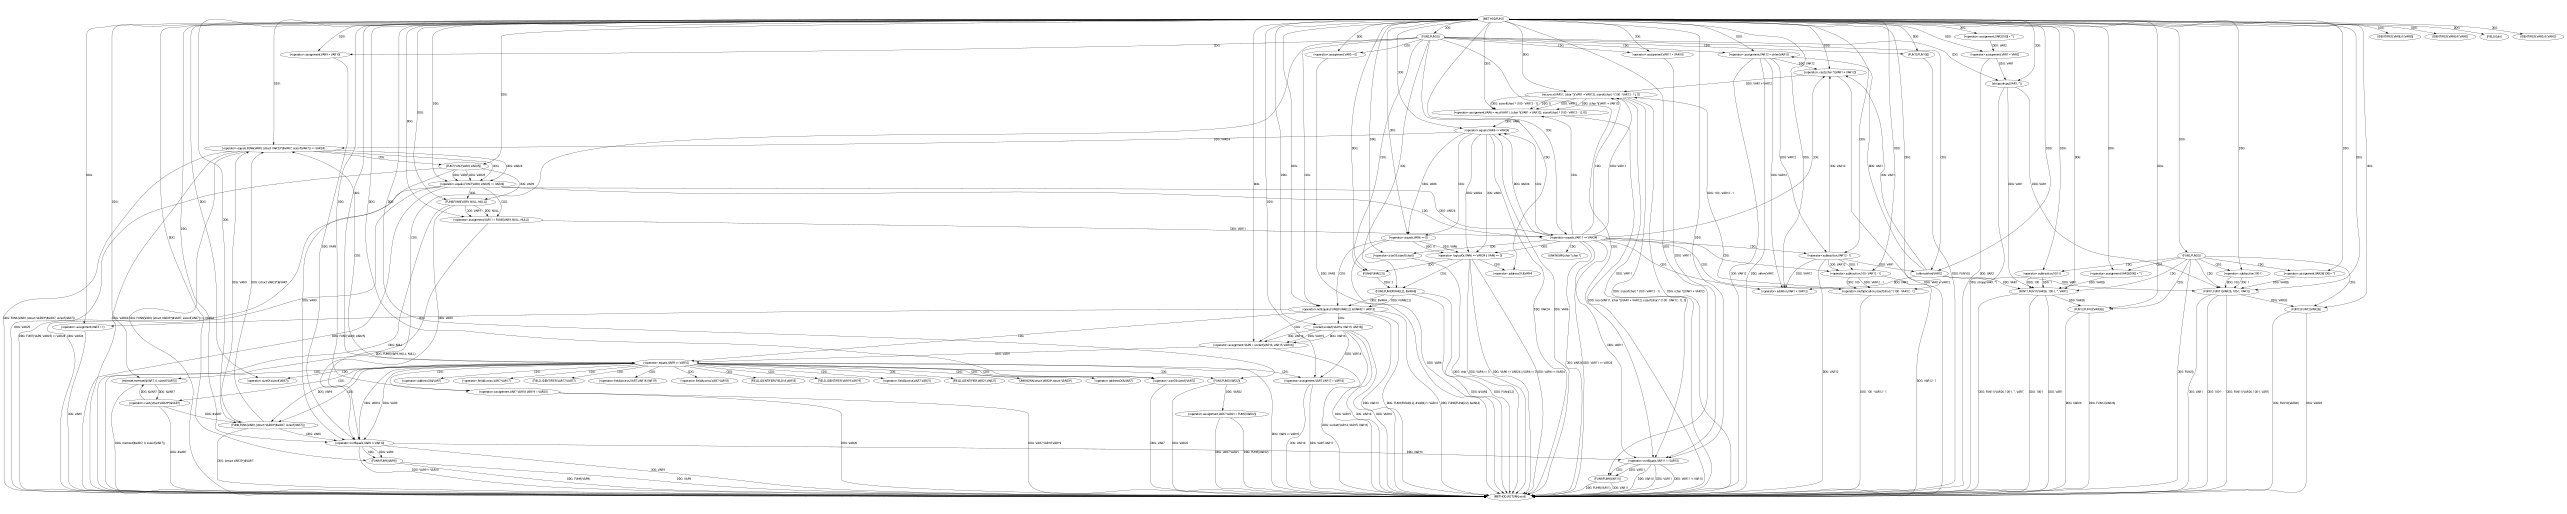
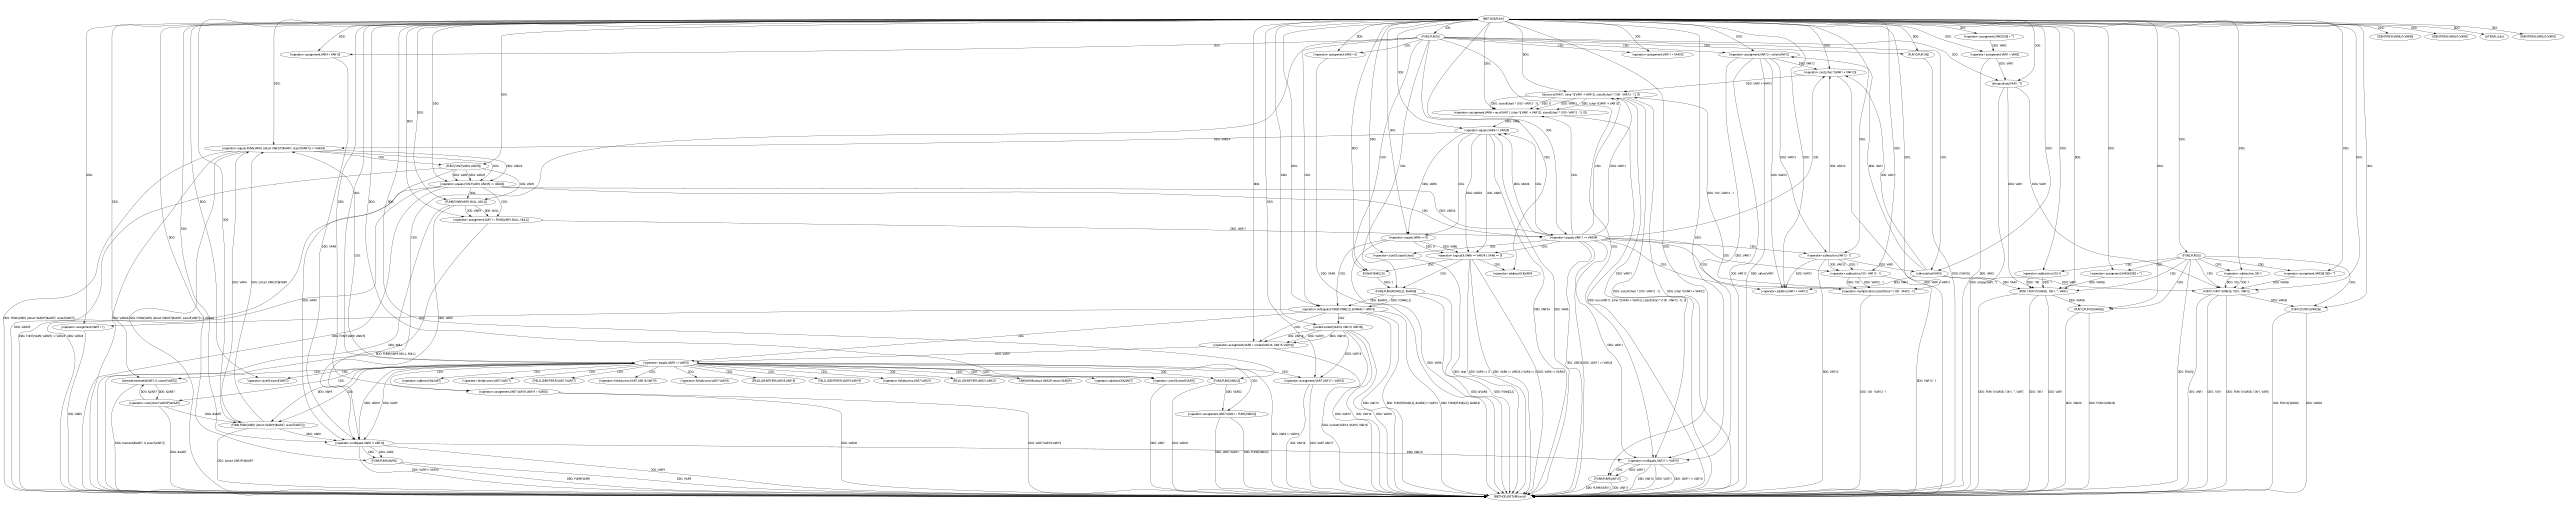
(2494, 37) -> (2494, 37)
(1565, 256) -> none
(1679, 267) -> (1703, 262)
none -> (996, 366)
(773, 381) -> (773, 381)
